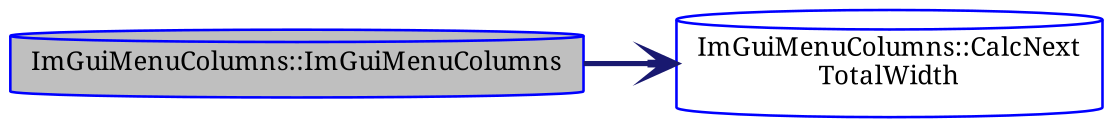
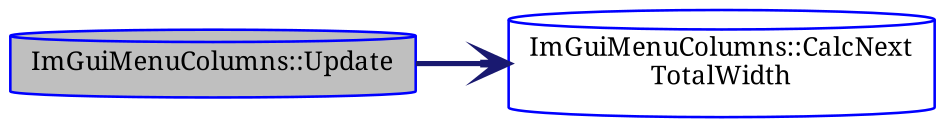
(297, 64) -> (213, 64)
